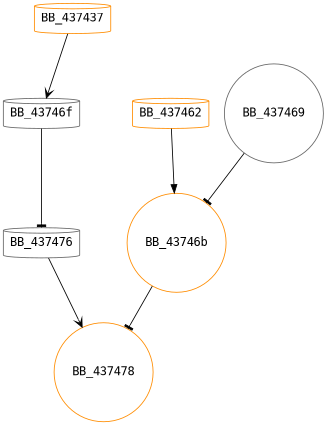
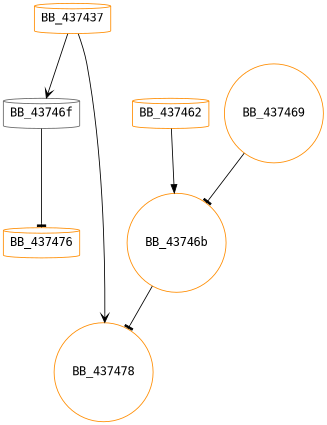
(274, 113) -> (274, 113)
(42, 243) -> (42, 243)
(63, 289) -> (100, 173)
